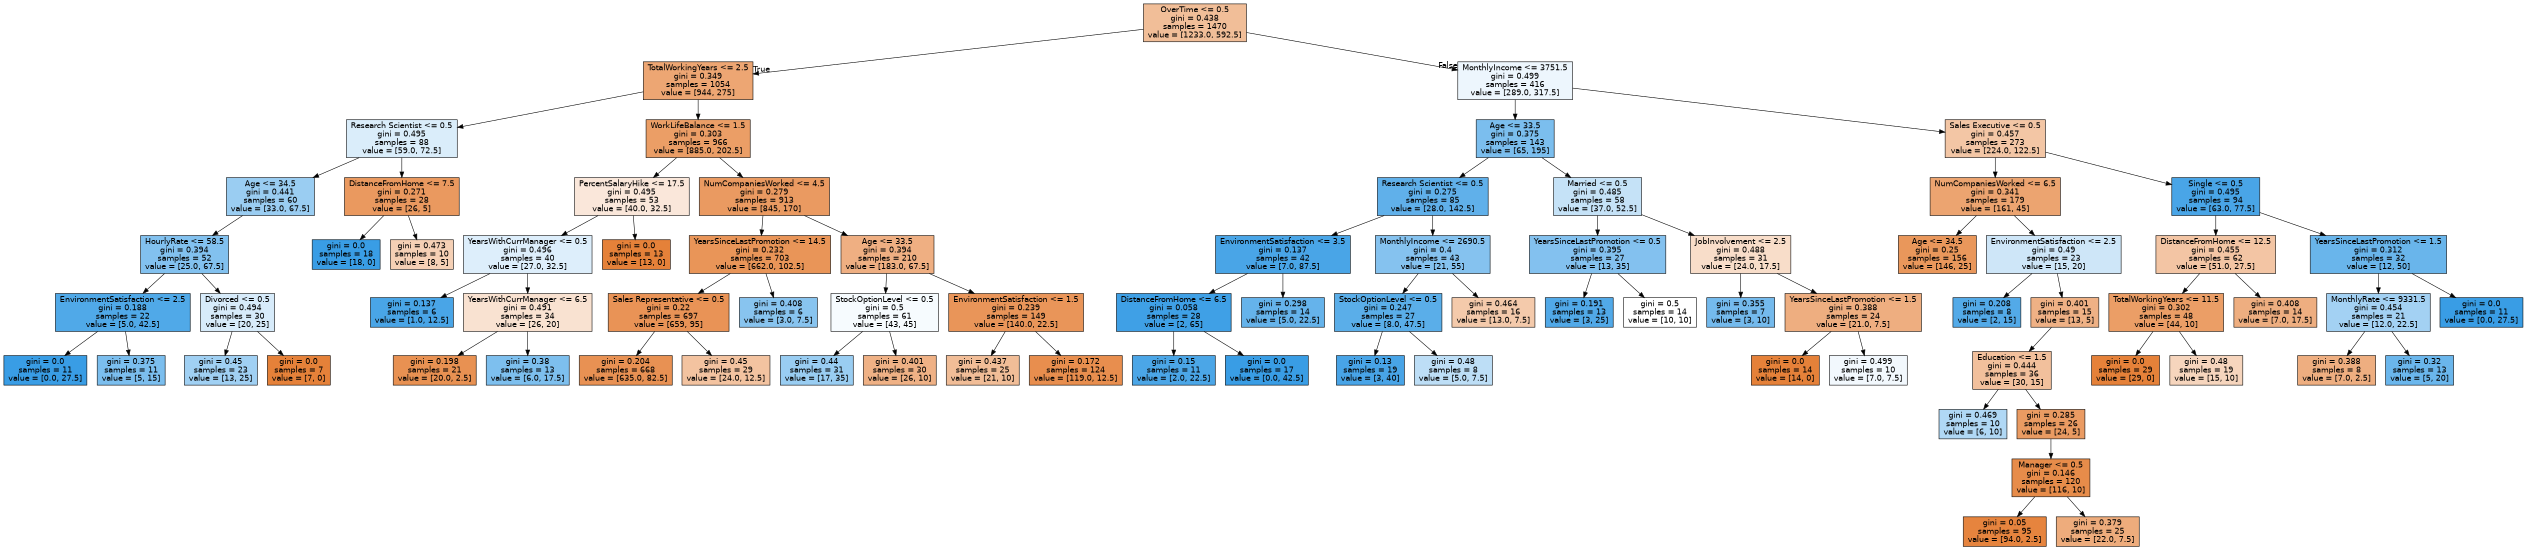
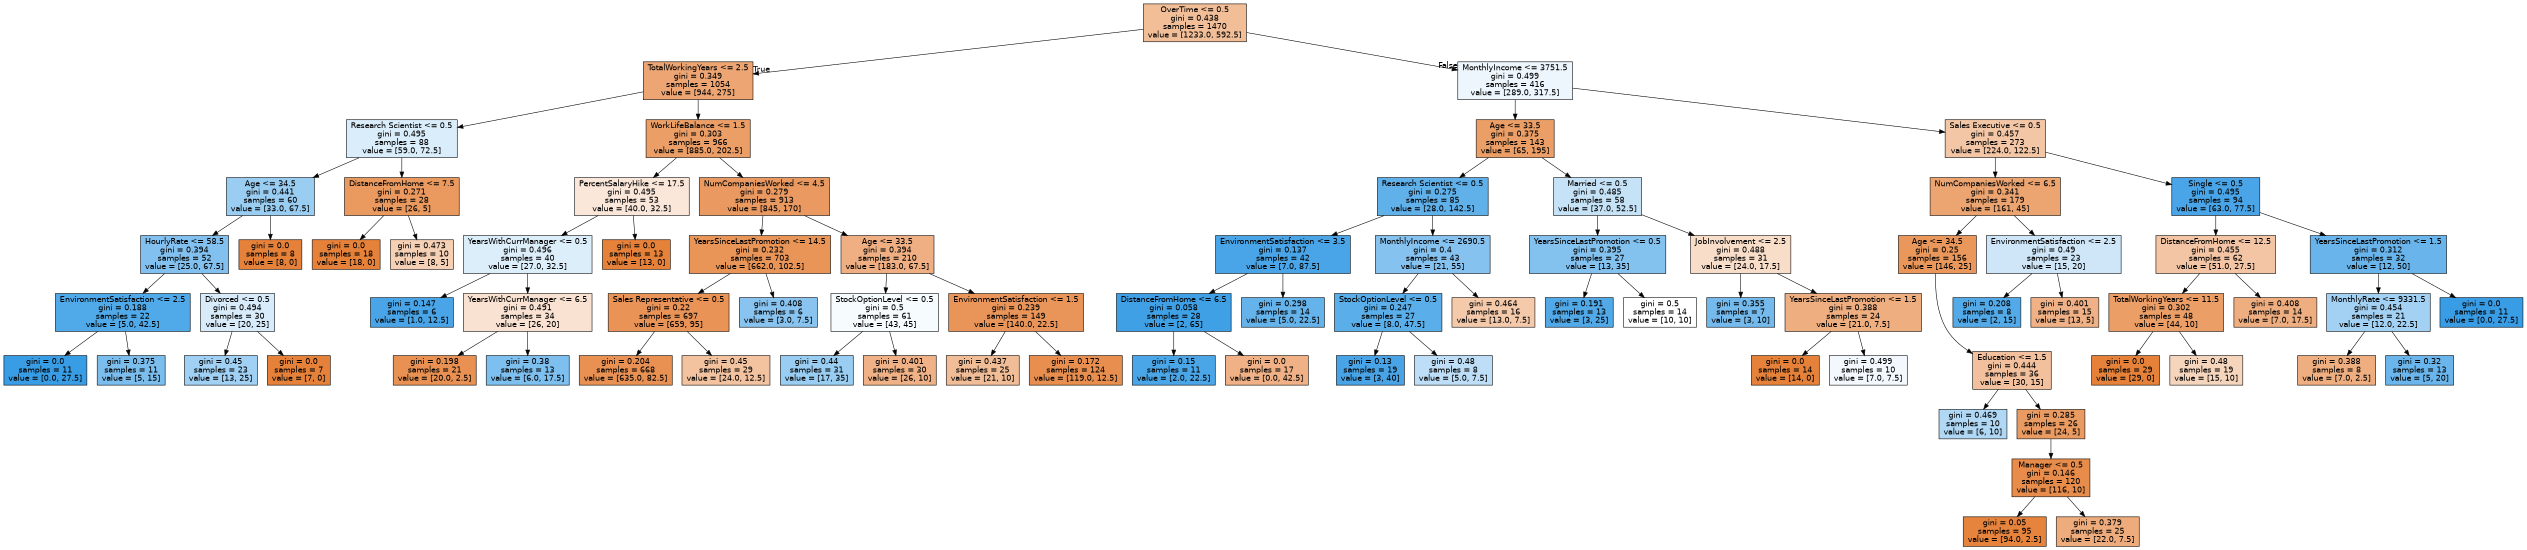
(1515, 139) -> (1515, 139)
none -> (270, 255)
(346, 255) -> (346, 255)
(412, 312) -> (412, 312)
(2042, 337) -> (1941, 317)
(1267, 370) -> (1267, 370)
